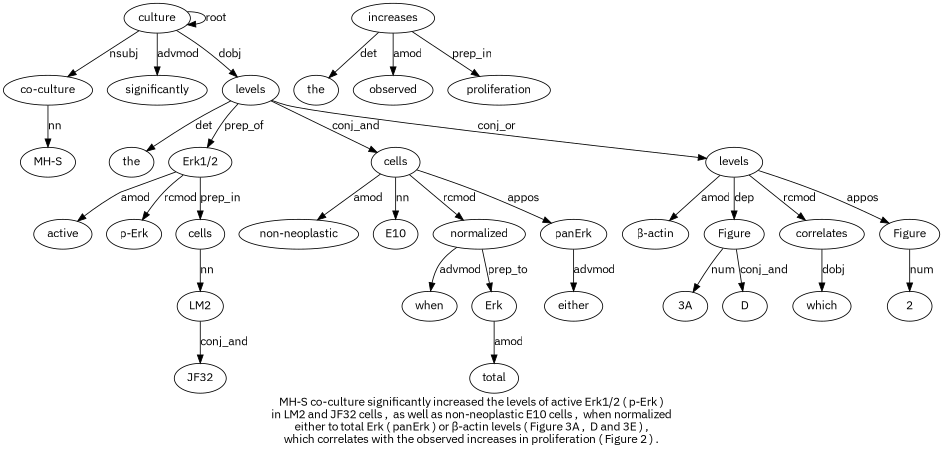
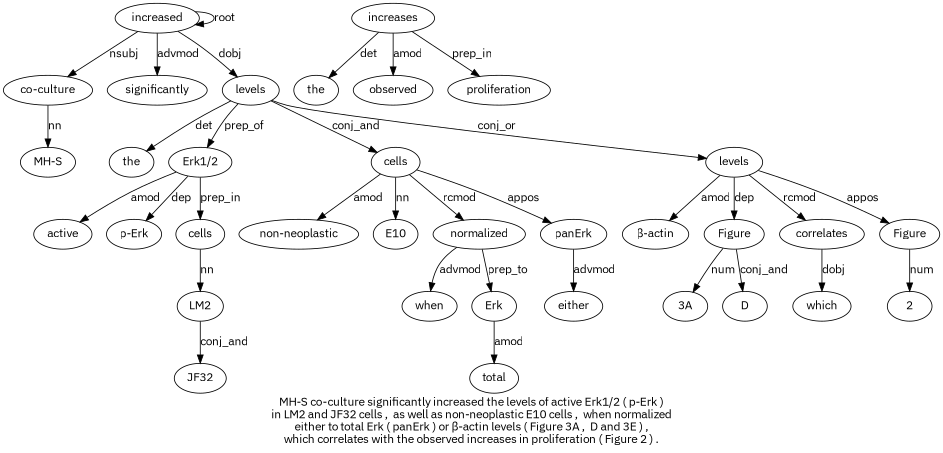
(157, 18) -> (157, 18)
(180, 198) -> (182, 198)
